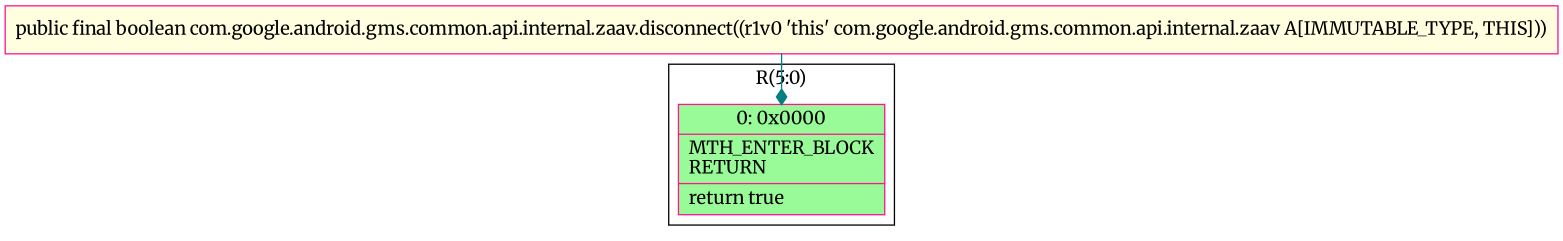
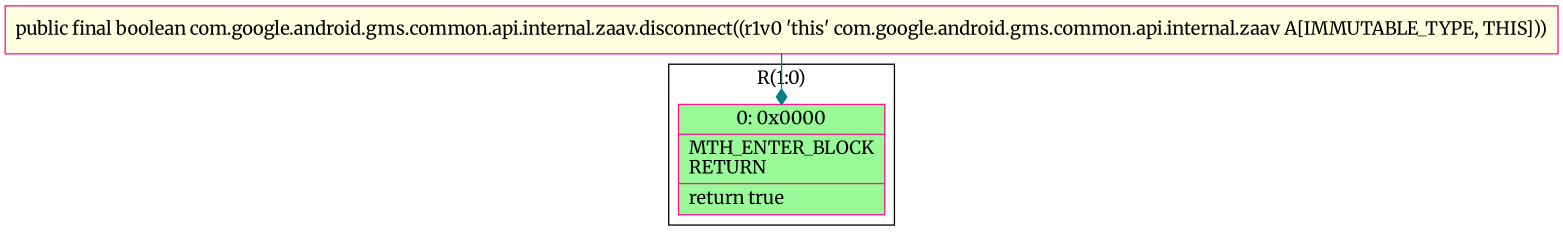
(782, 79) -> (782, 79)
